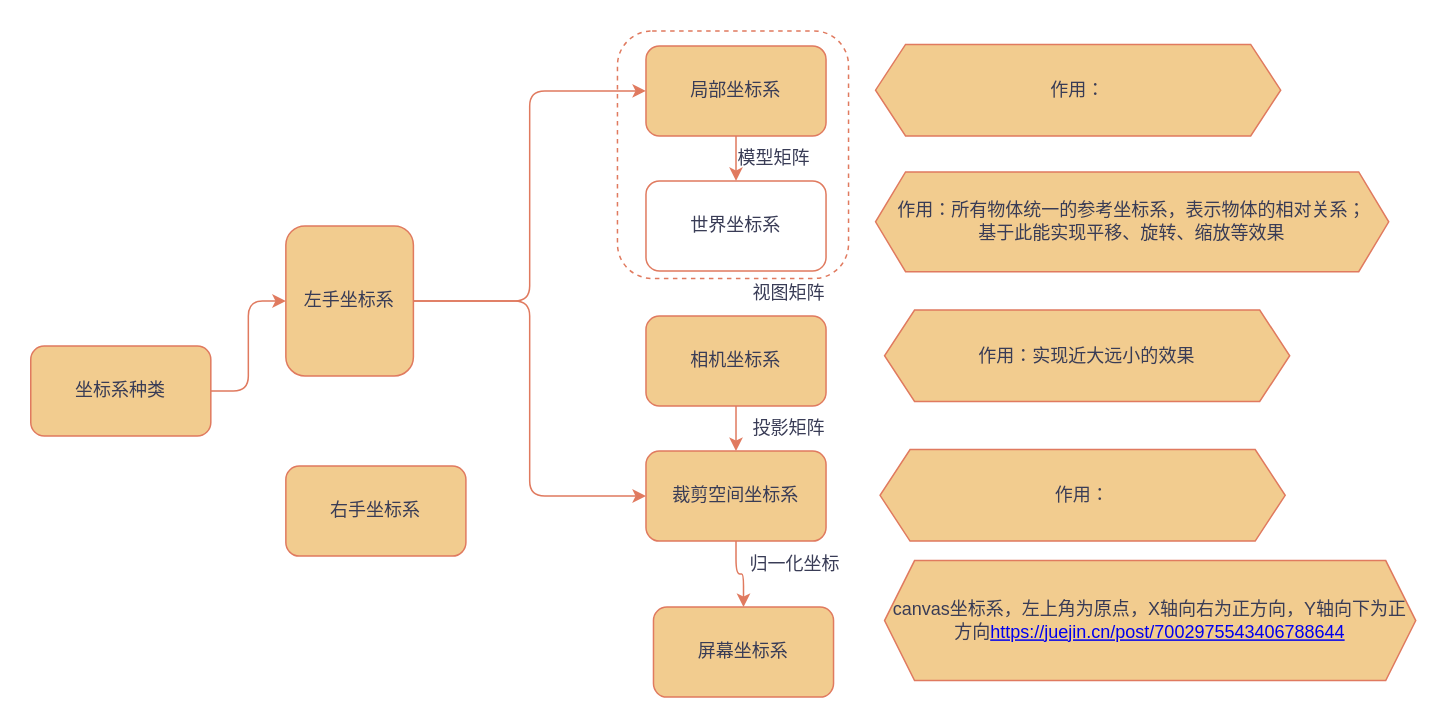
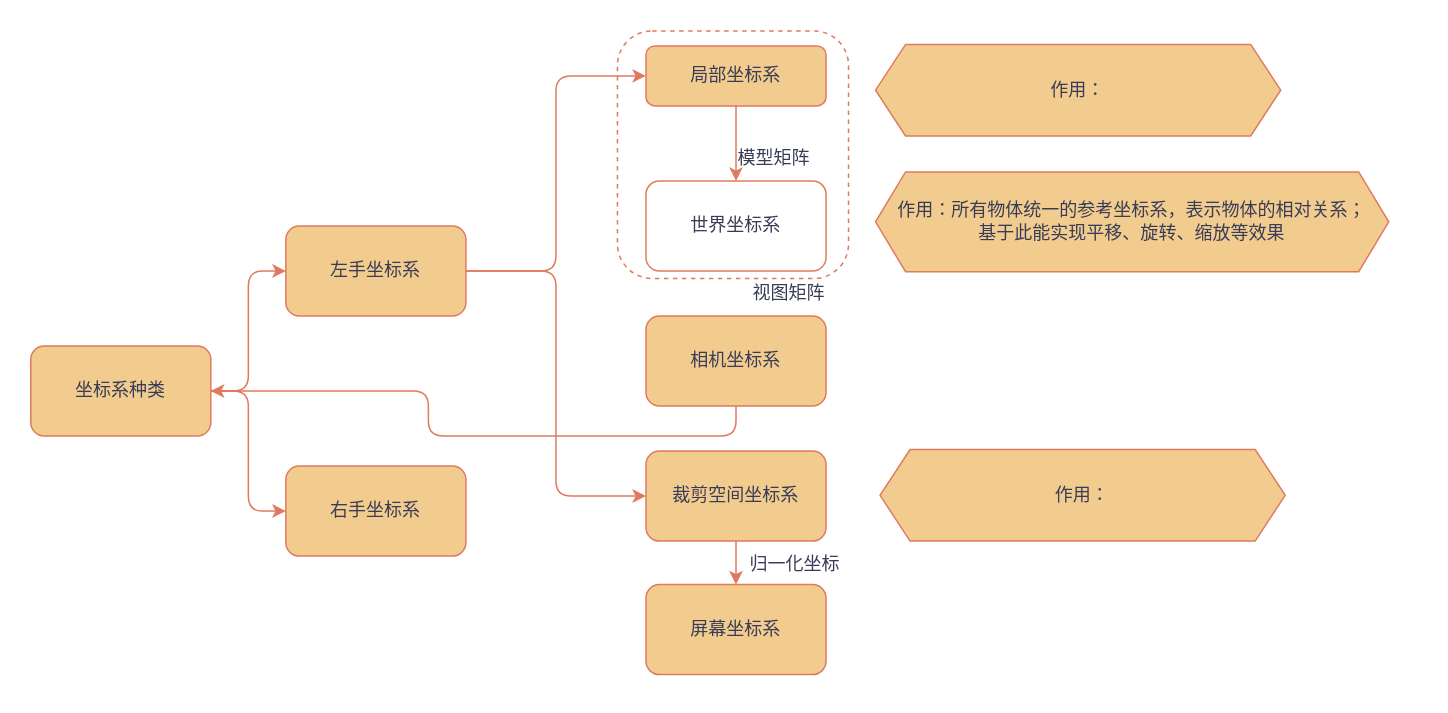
(736, 91) -> (736, 76)
(350, 301) -> (376, 271)
(1087, 356) -> none
(788, 428) -> none
(736, 432) -> (478, 436)
none -> (248, 460)
(1150, 620) -> none
(743, 652) -> (736, 629)
